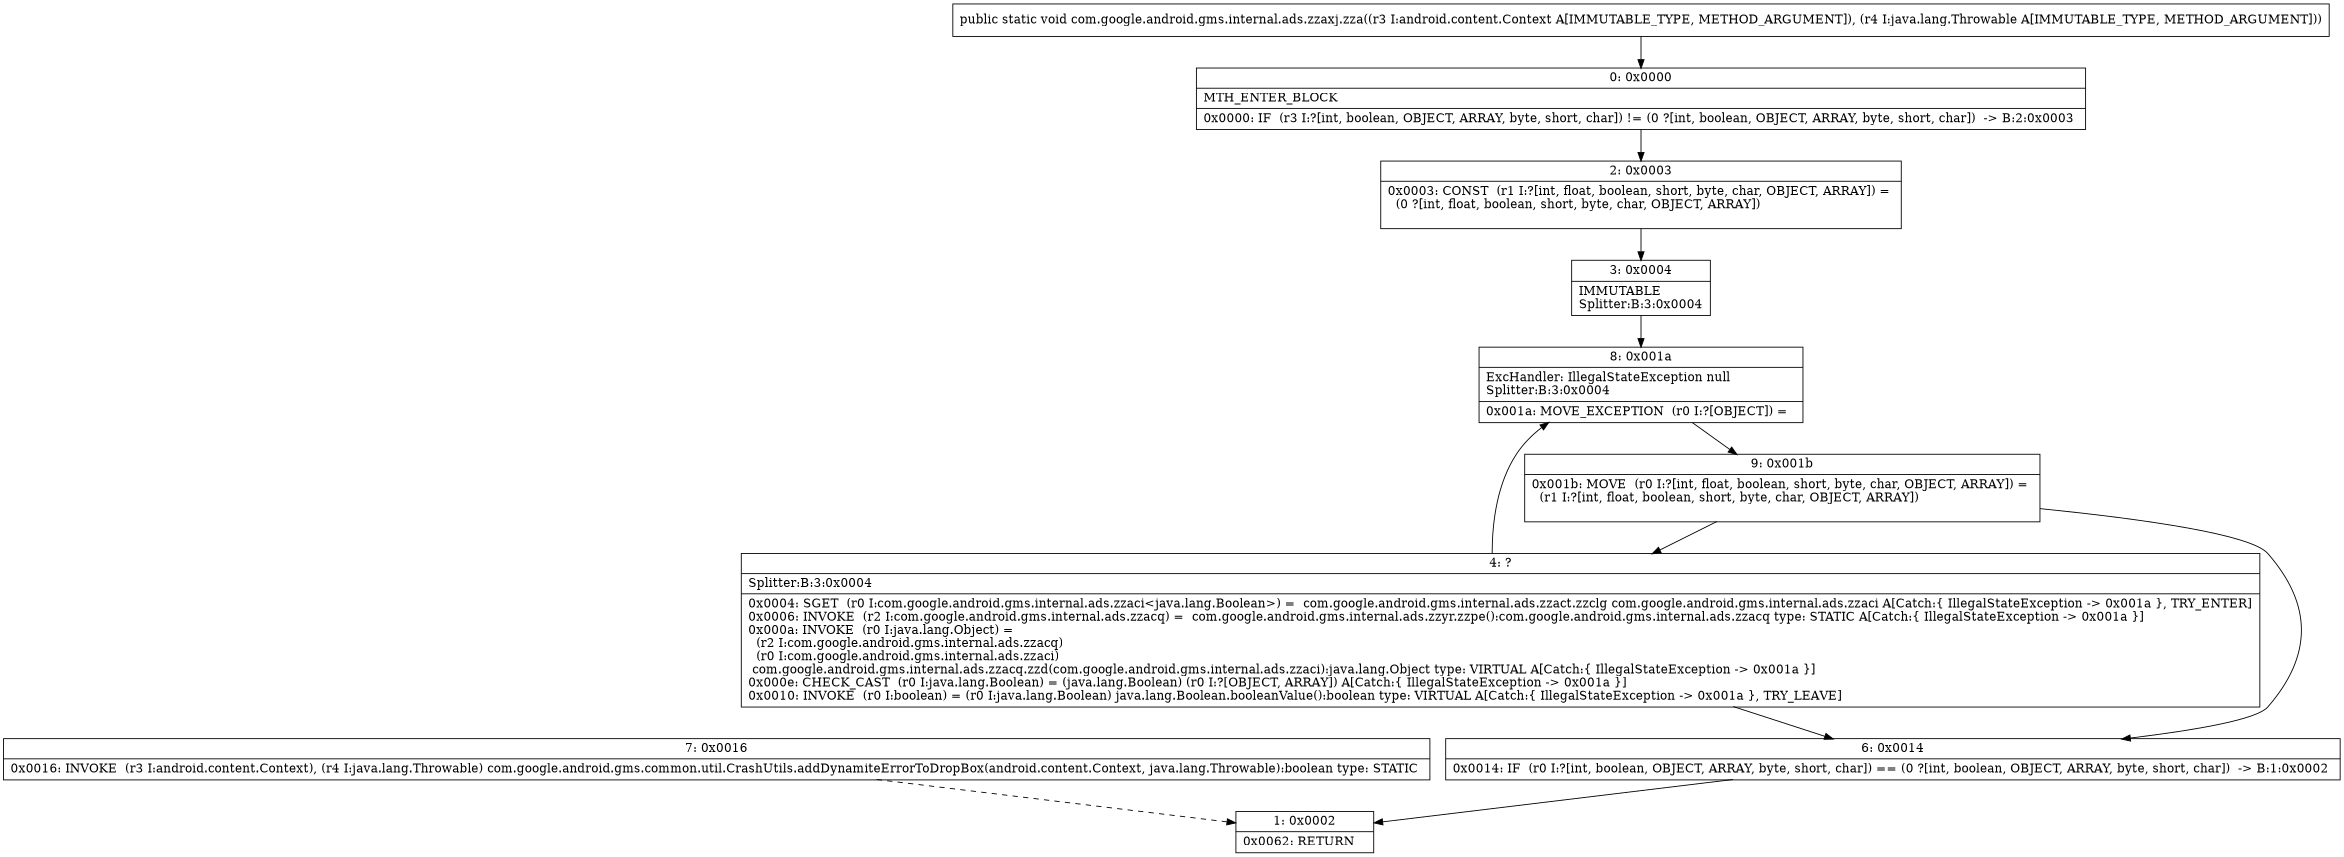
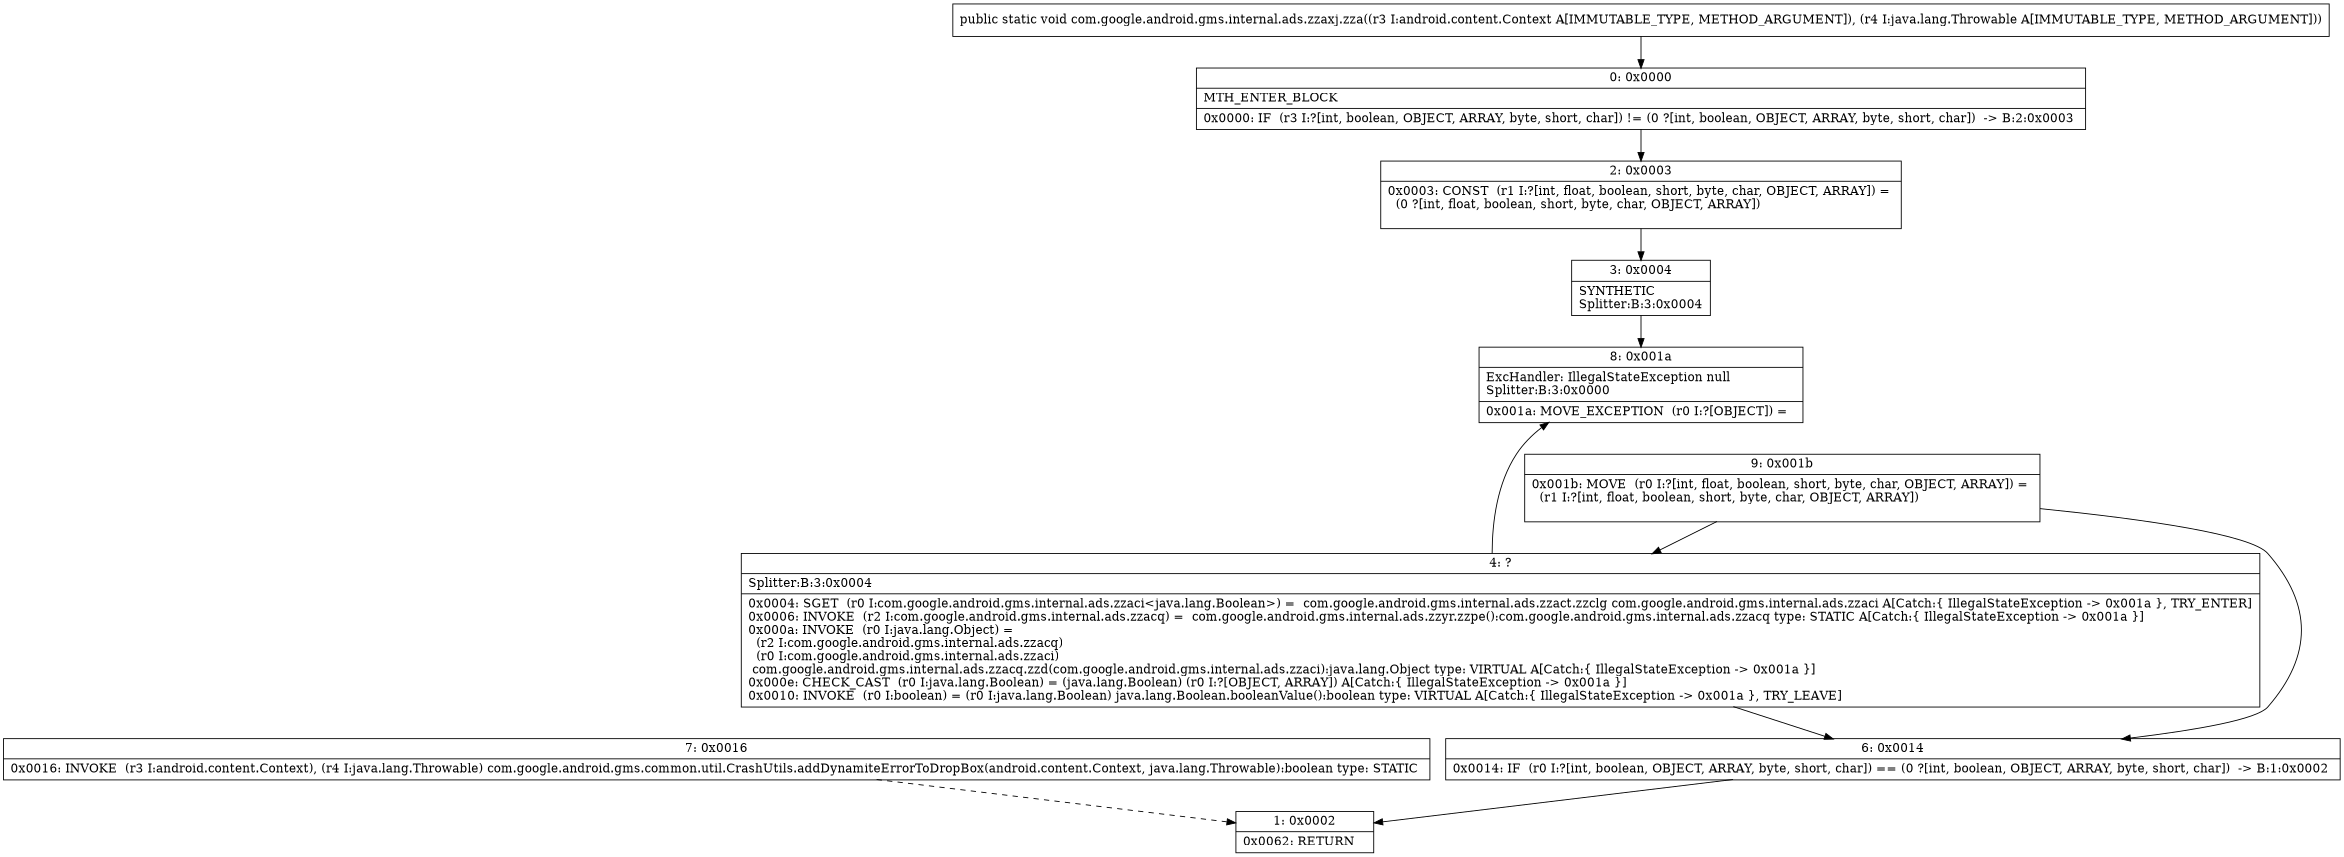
(1620, 291) -> (1617, 291)
(1548, 391) -> (1548, 391)
(1711, 436) -> none
